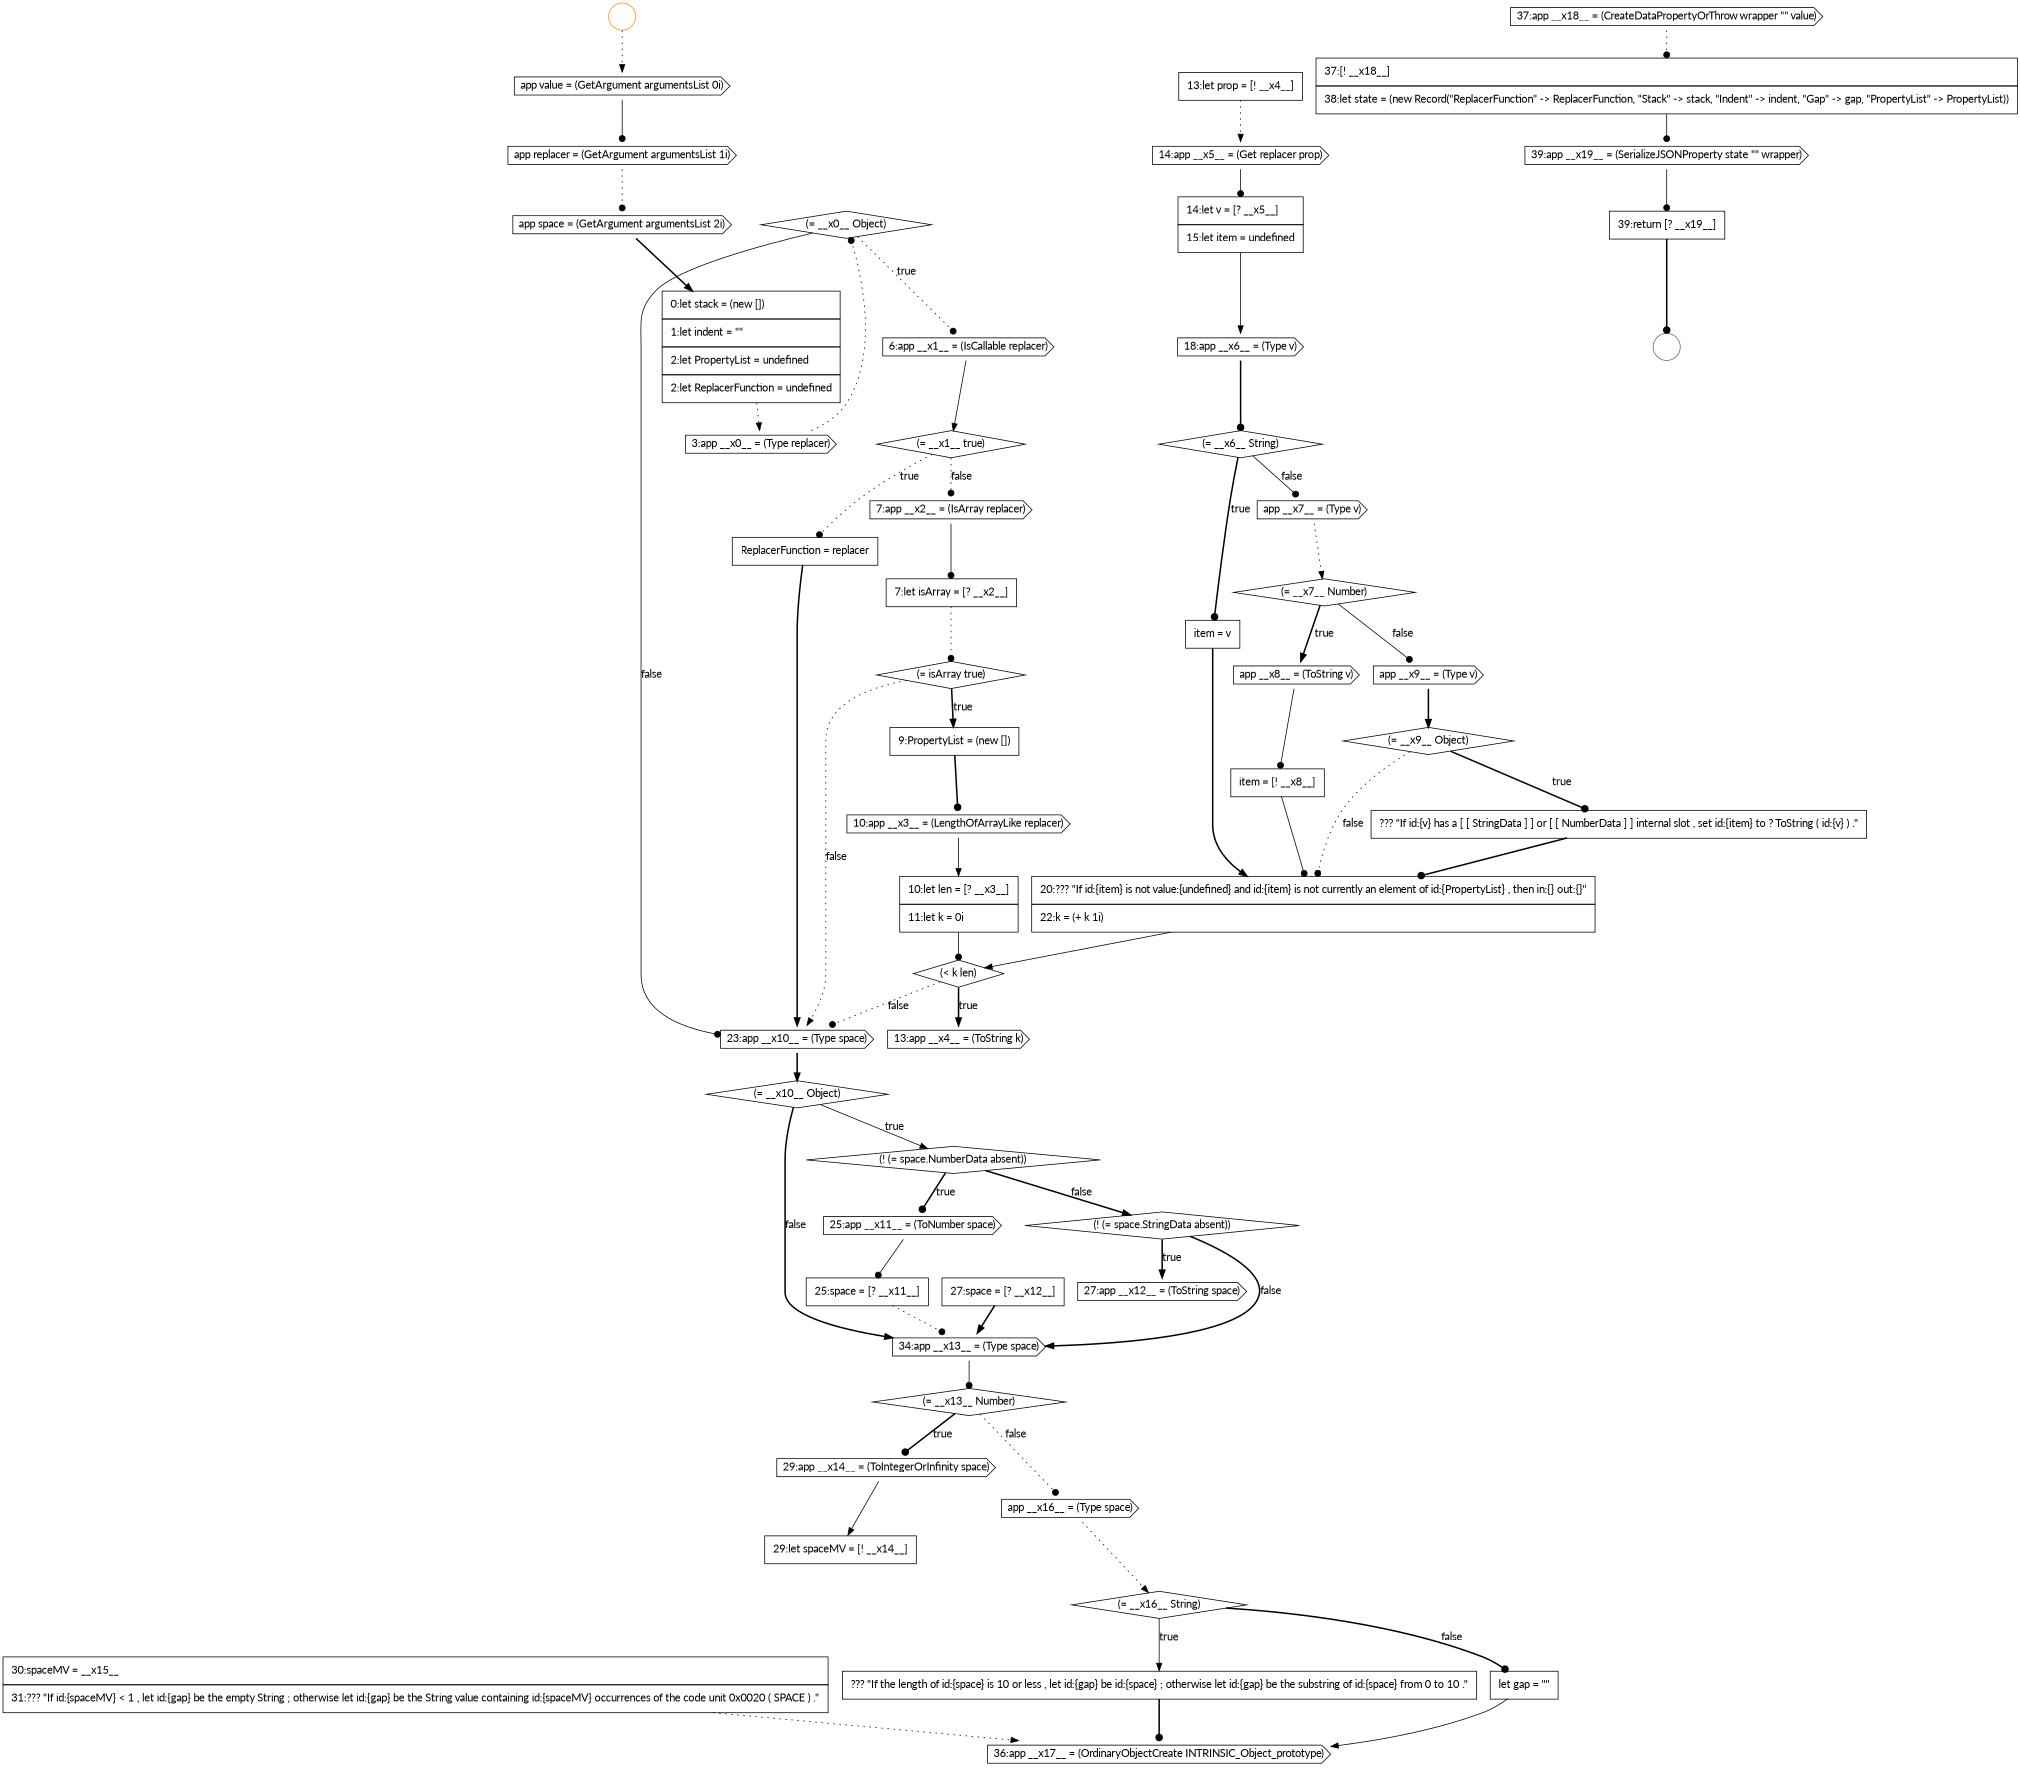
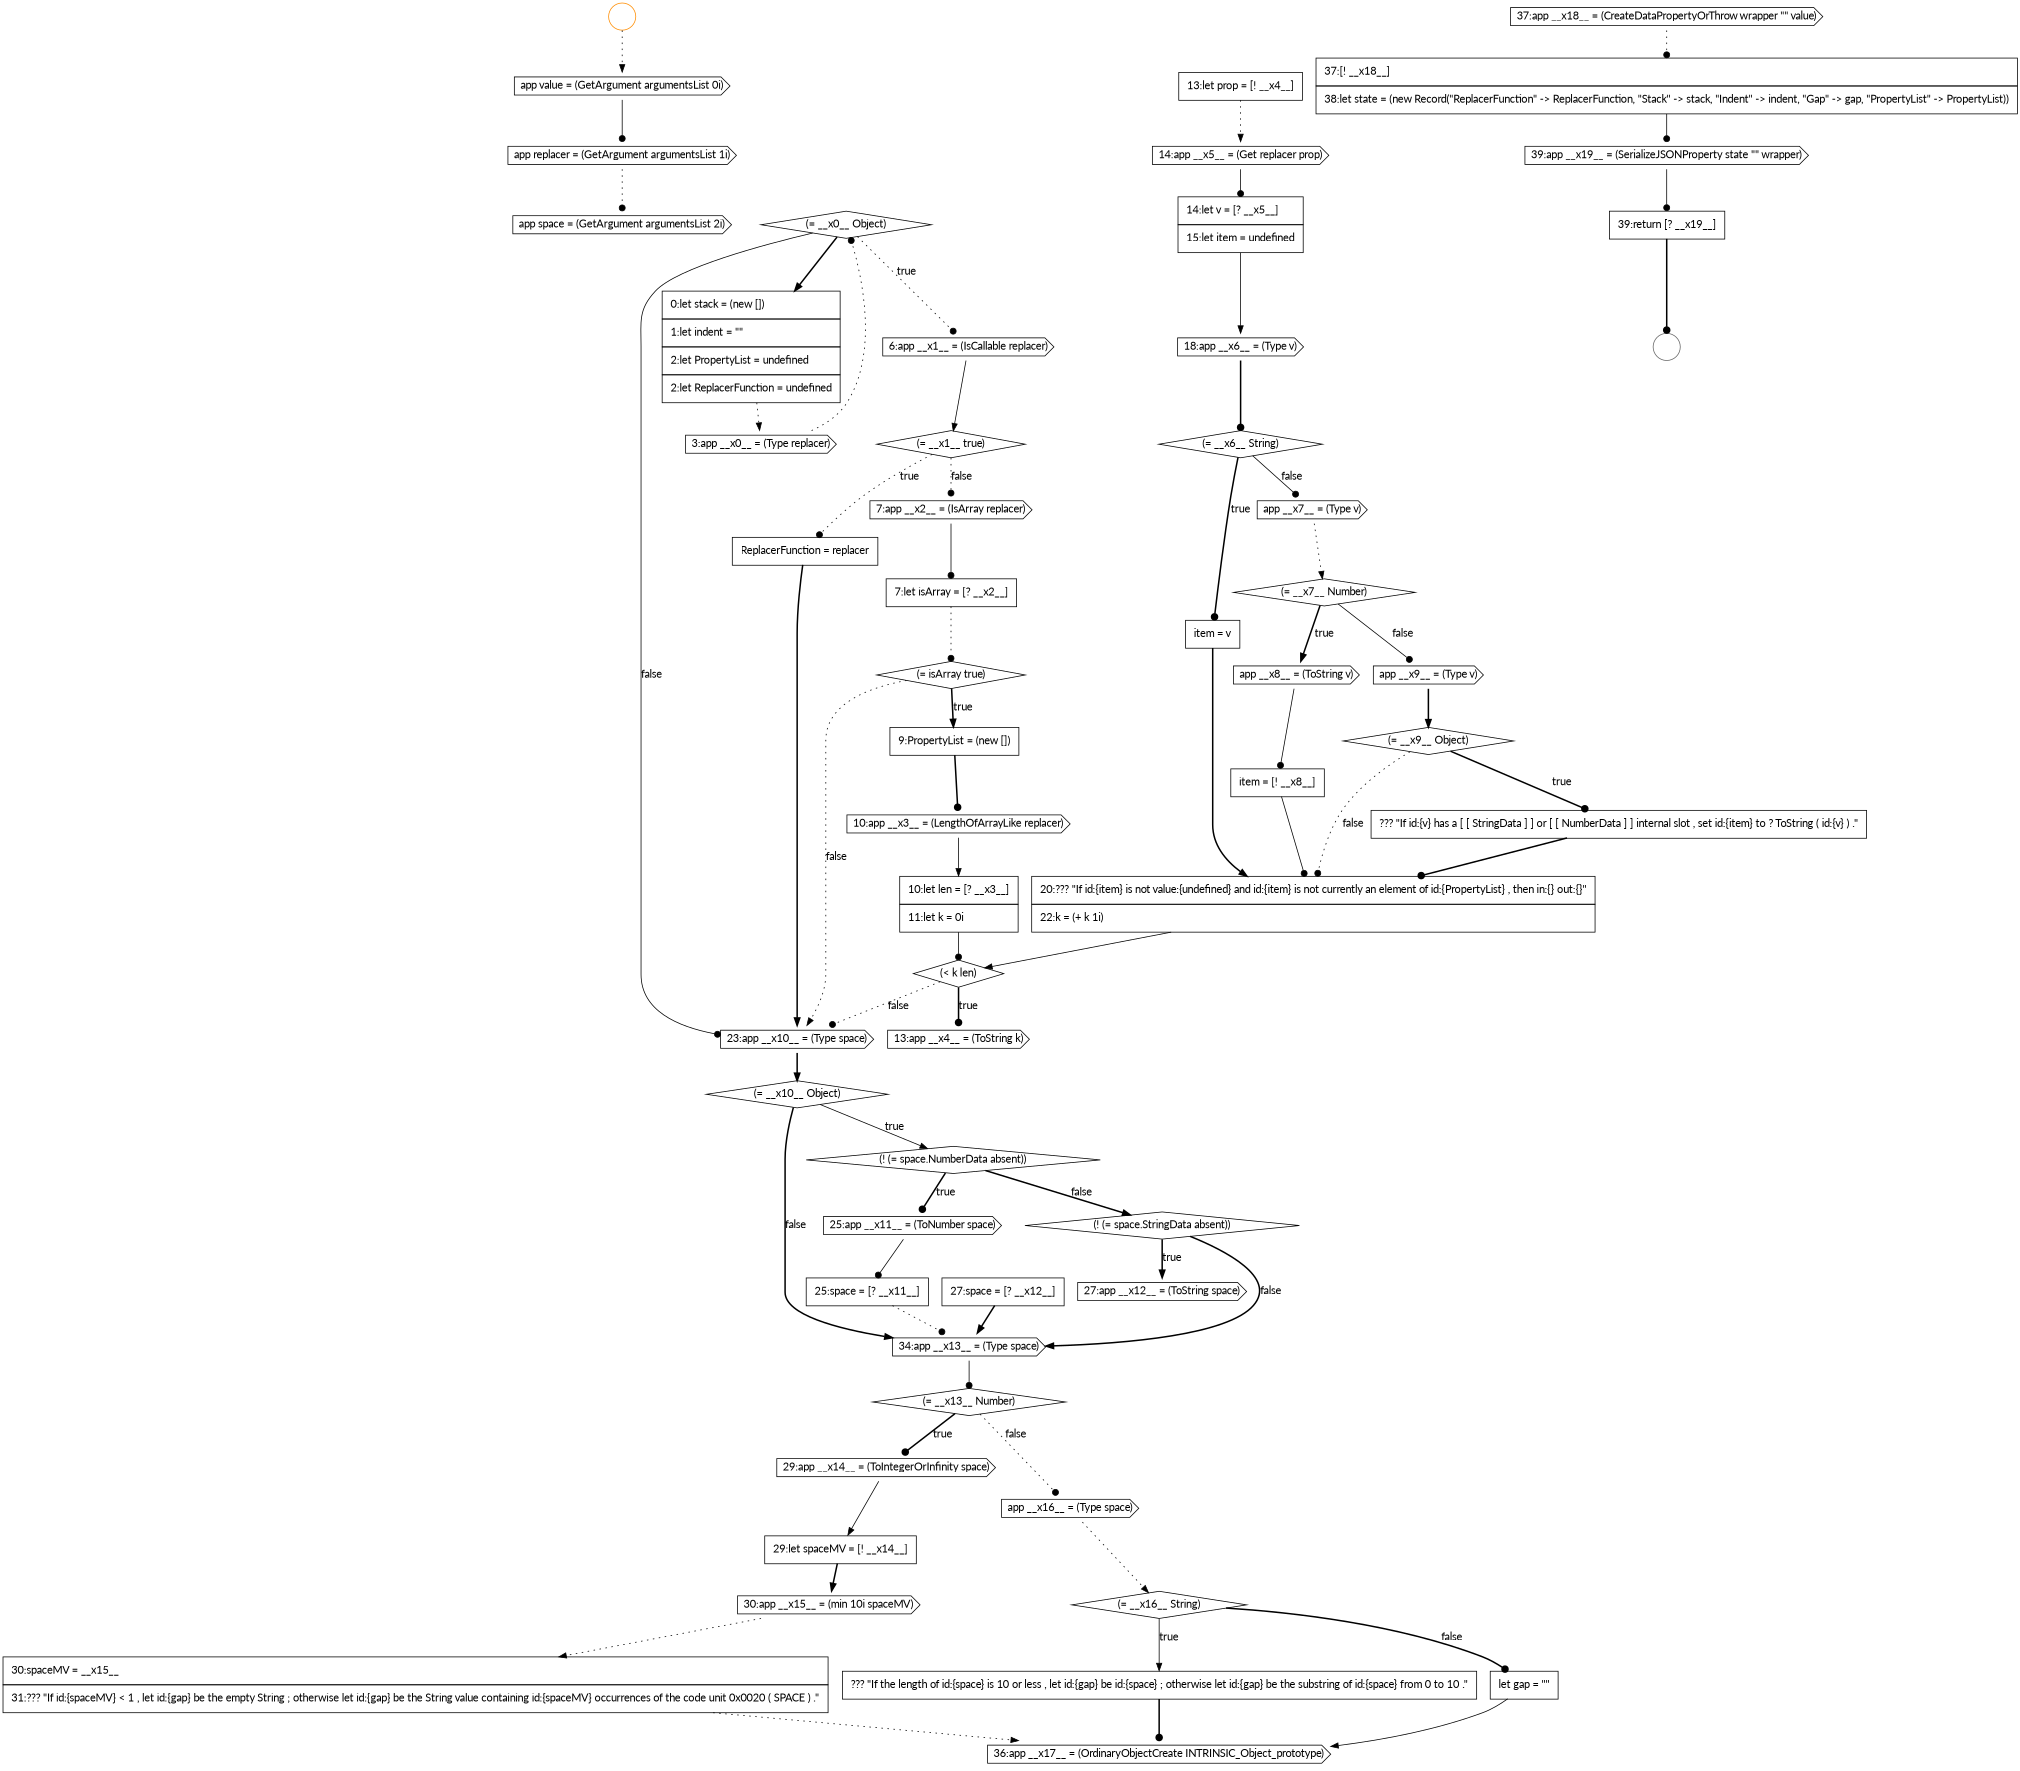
(661, 262) -> (818, 261)
(959, 1003) -> (959, 1003)
none -> (829, 1605)
